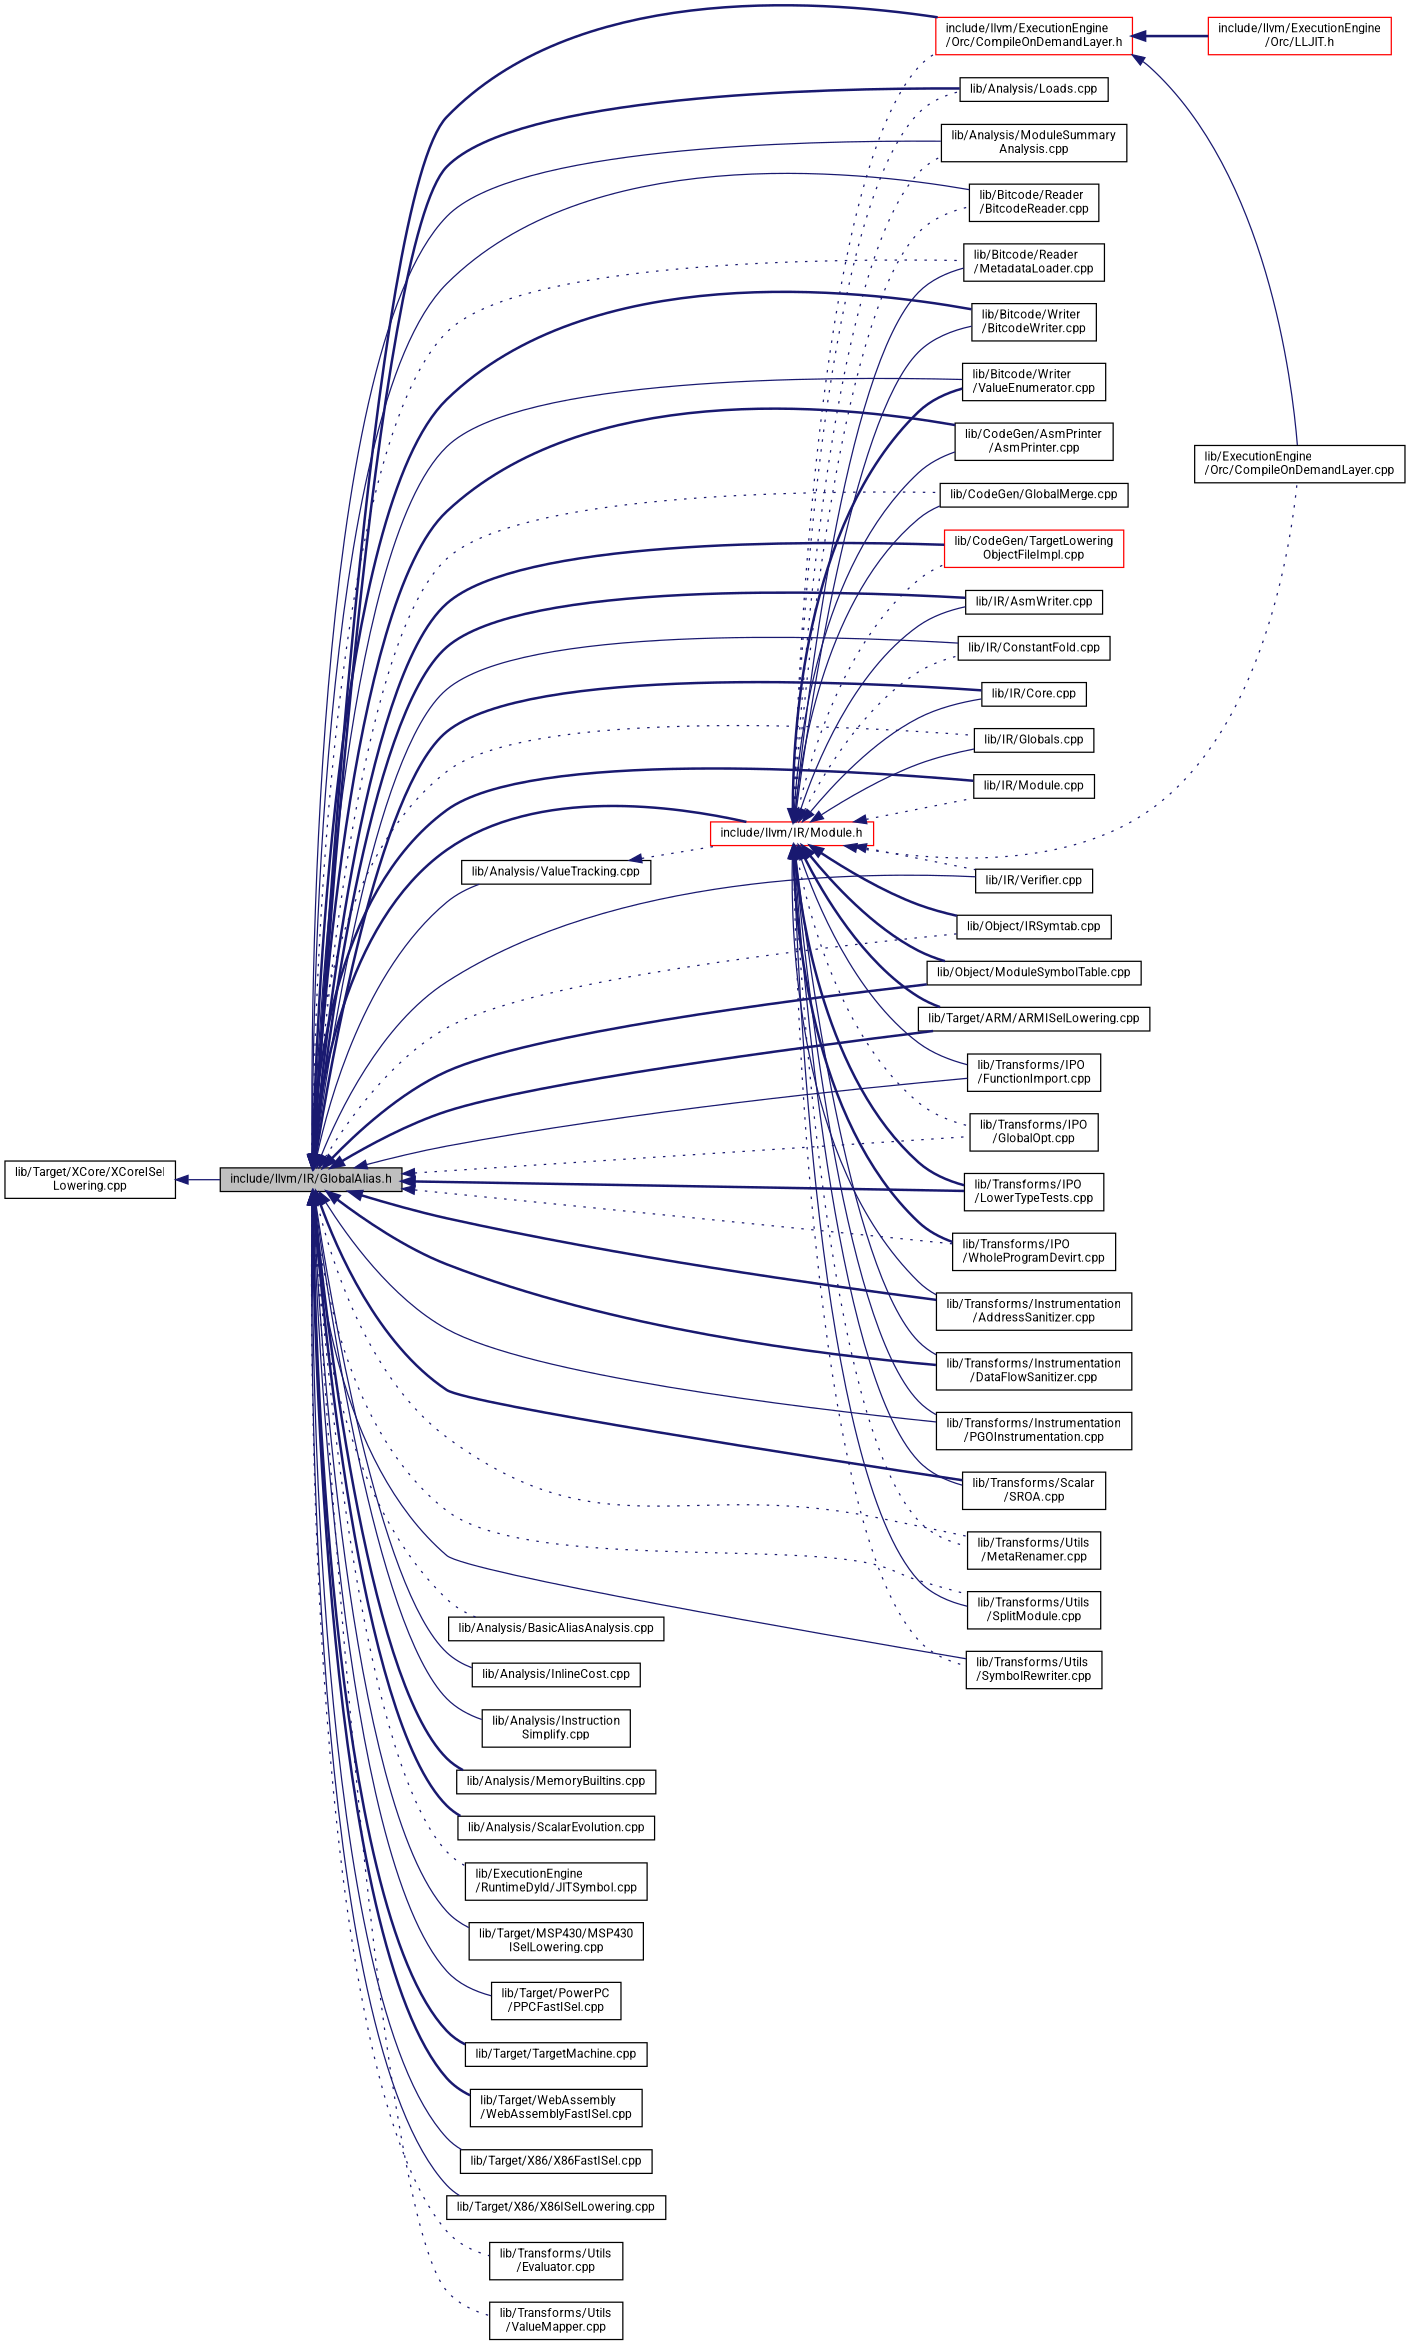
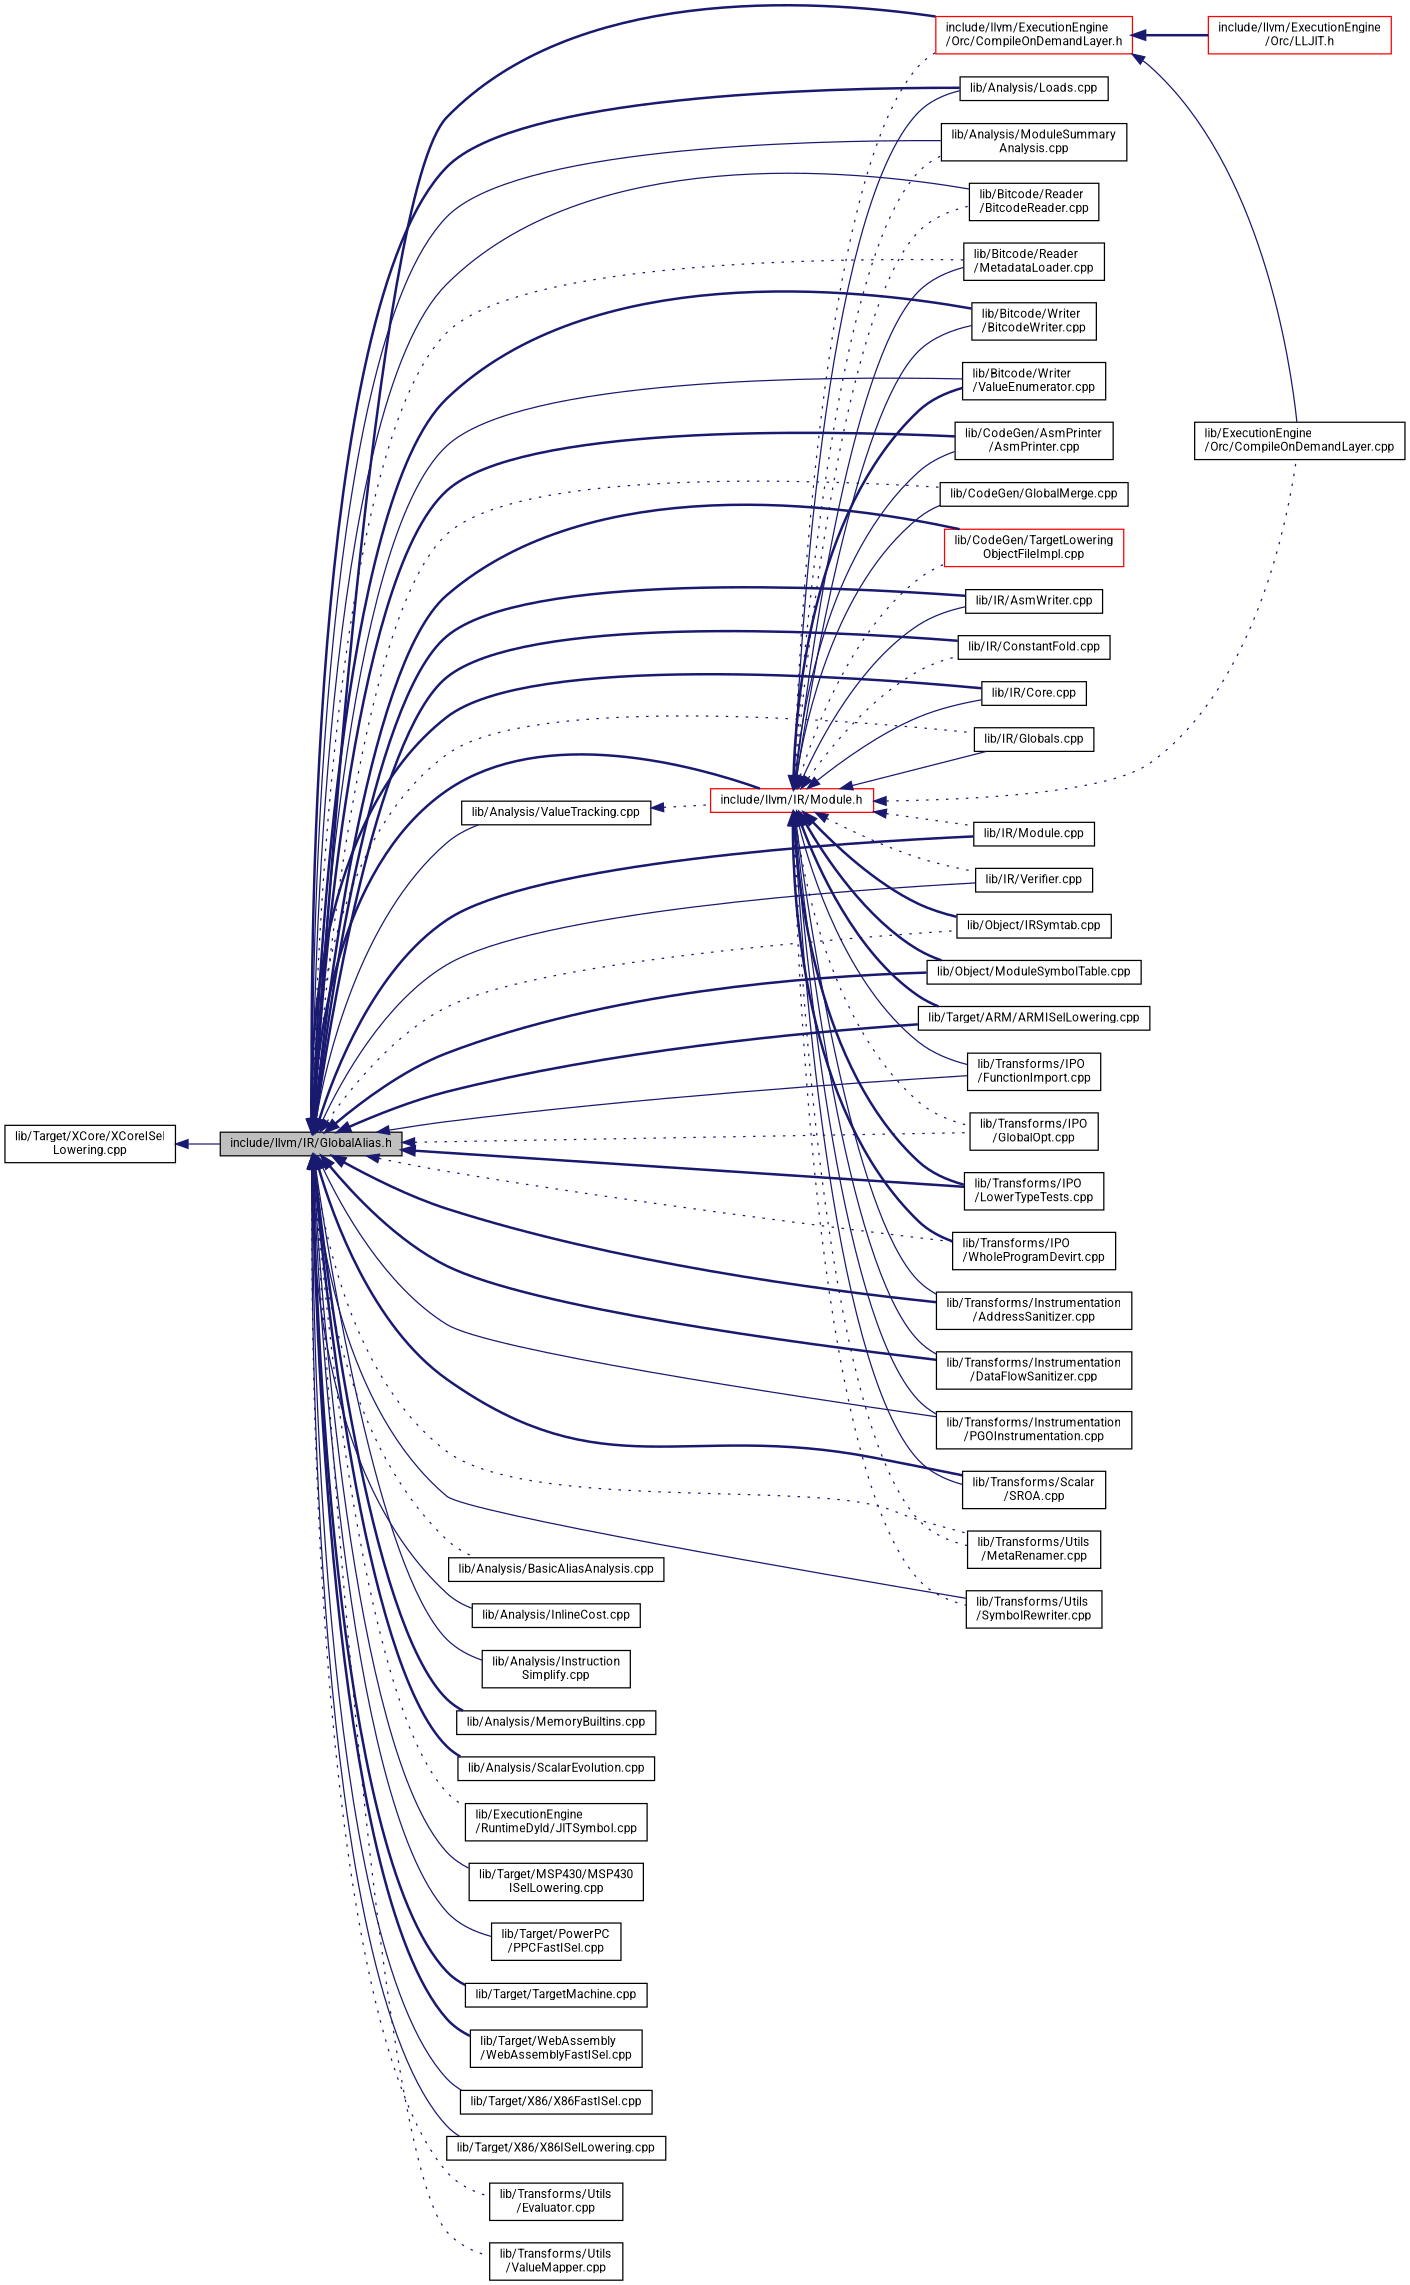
(851, 280) -> (845, 305)
(460, 682) -> (470, 665)
(1034, 1610) -> none
